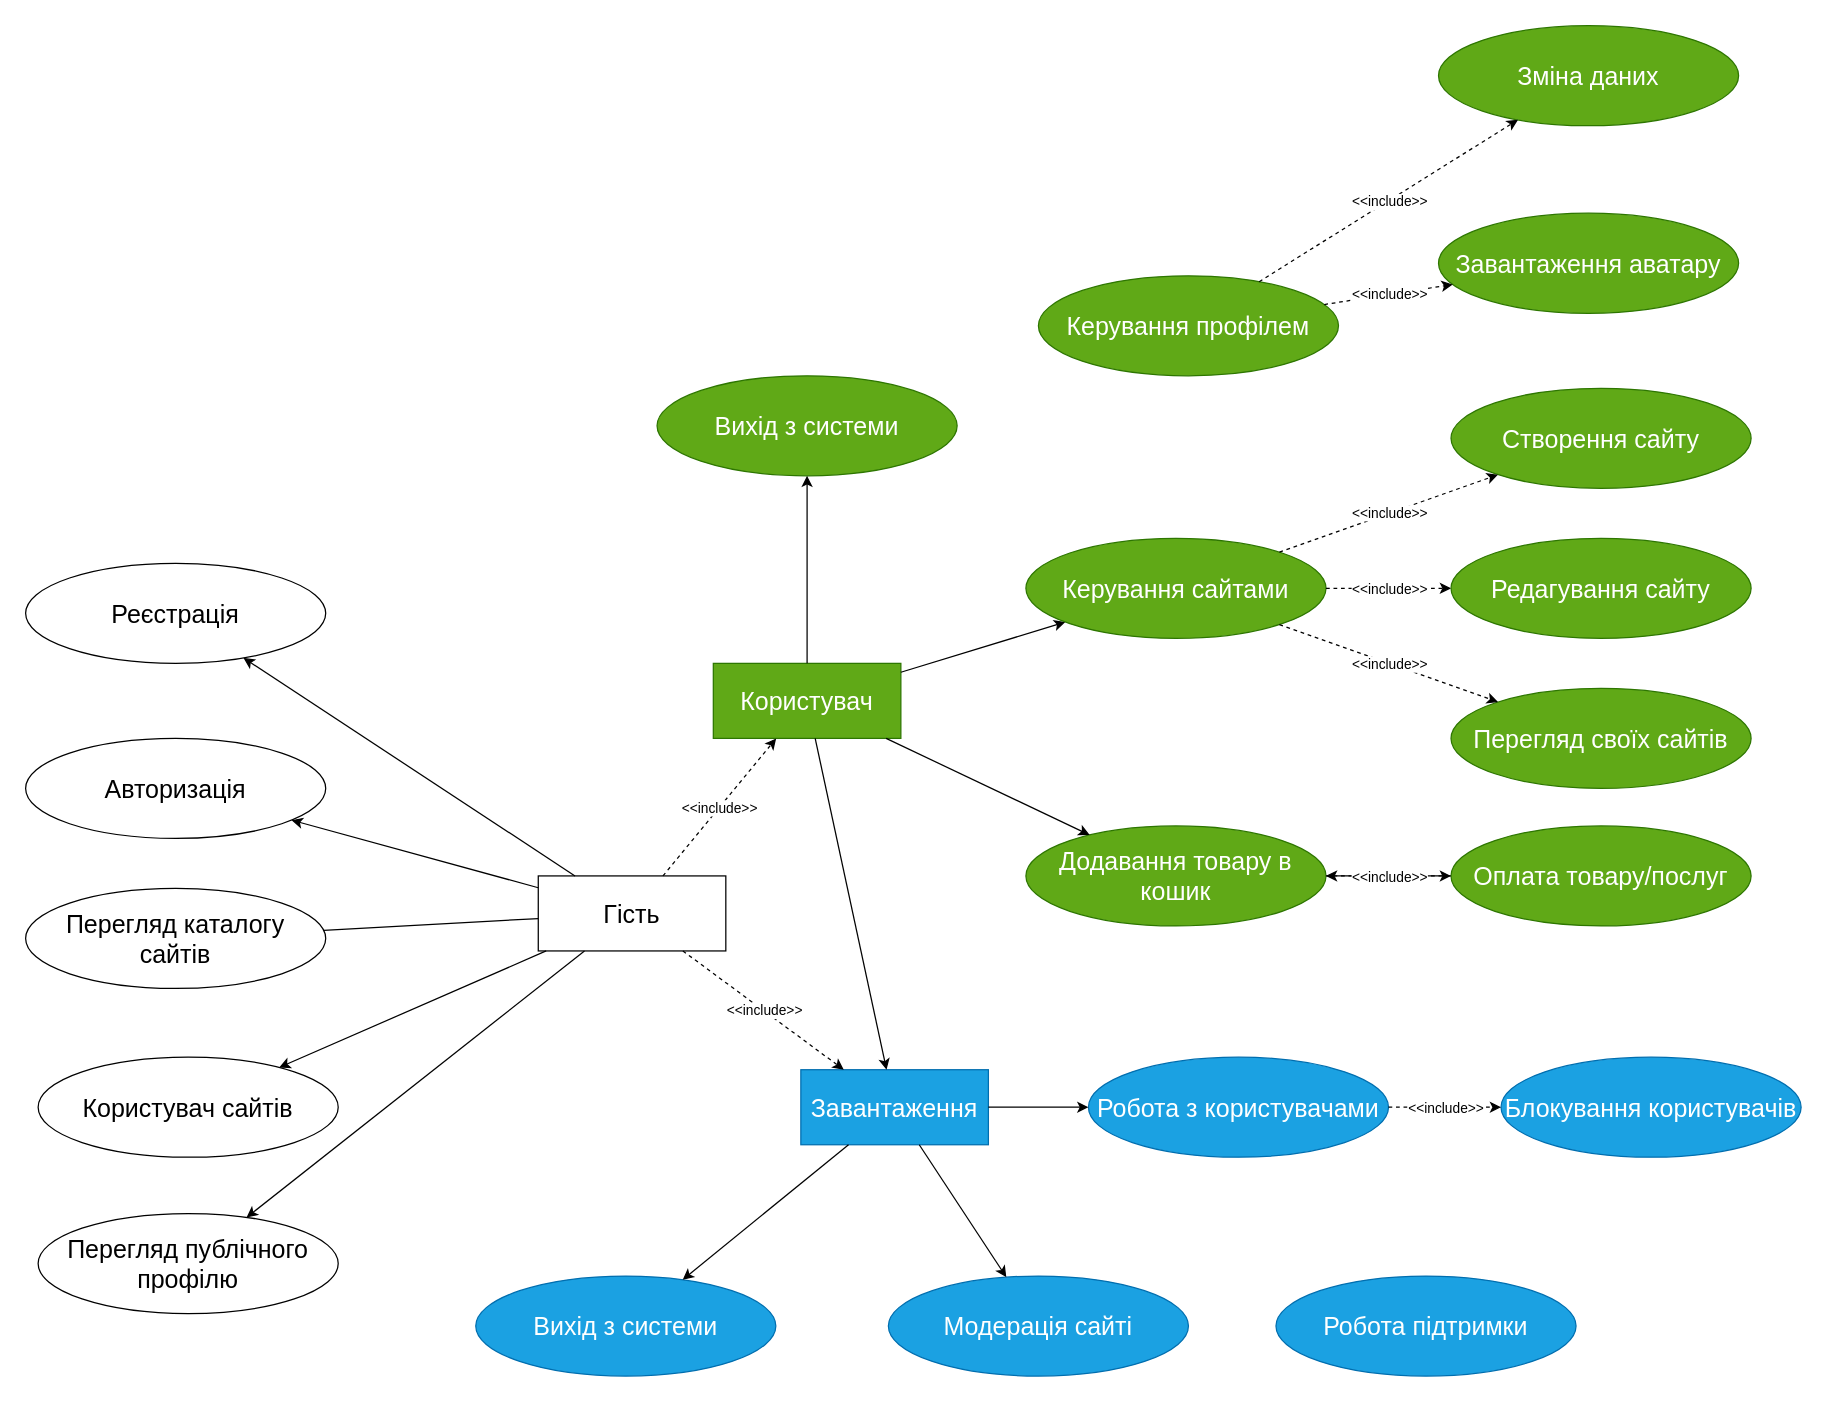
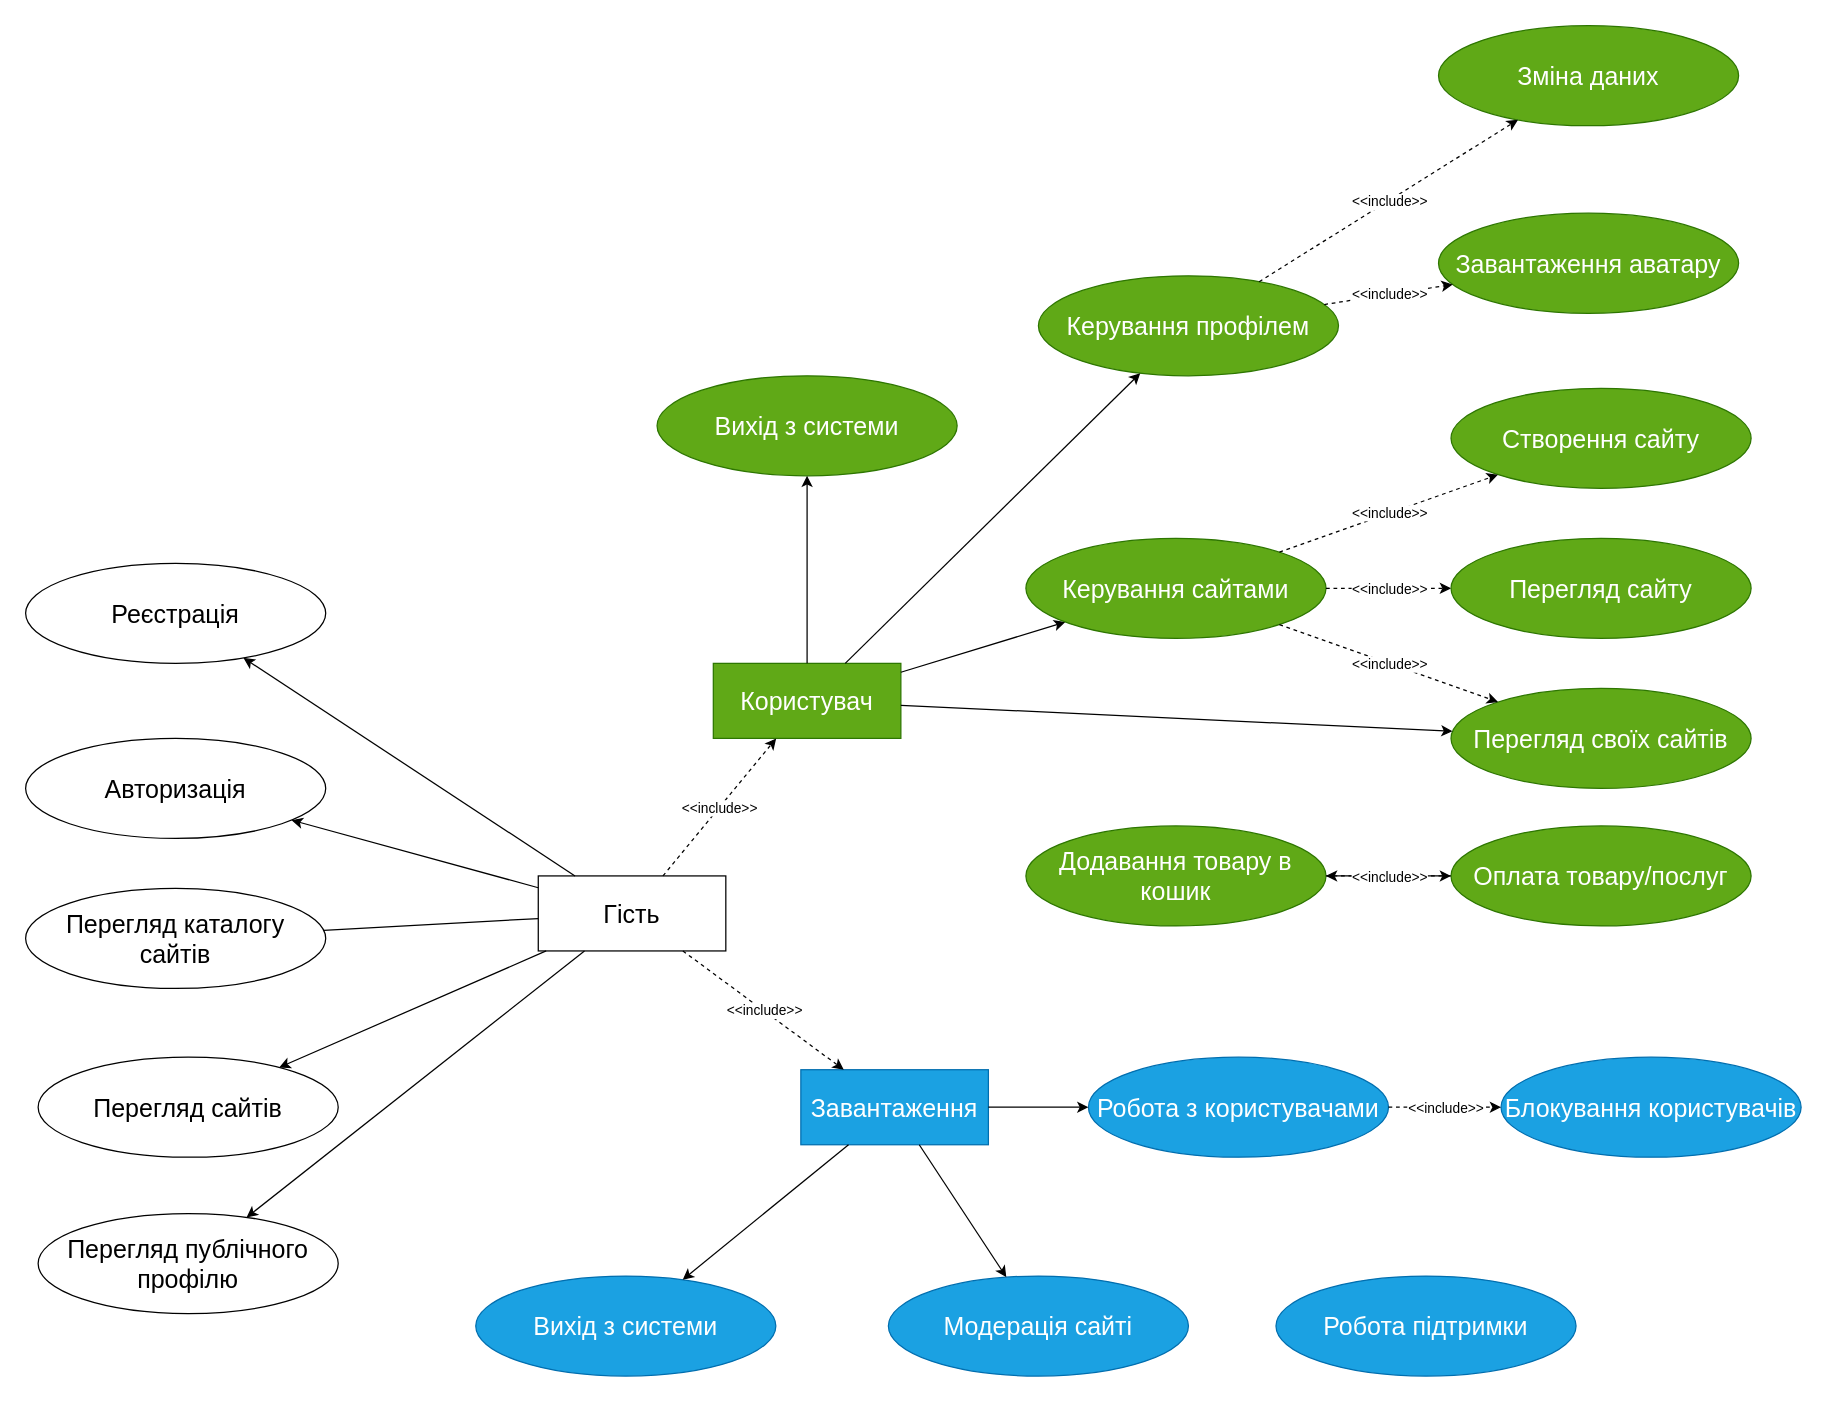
(1601, 588) -> (1601, 588)
(984, 784) -> (1172, 718)
(850, 900) -> (989, 521)
(188, 1107) -> (188, 1107)
